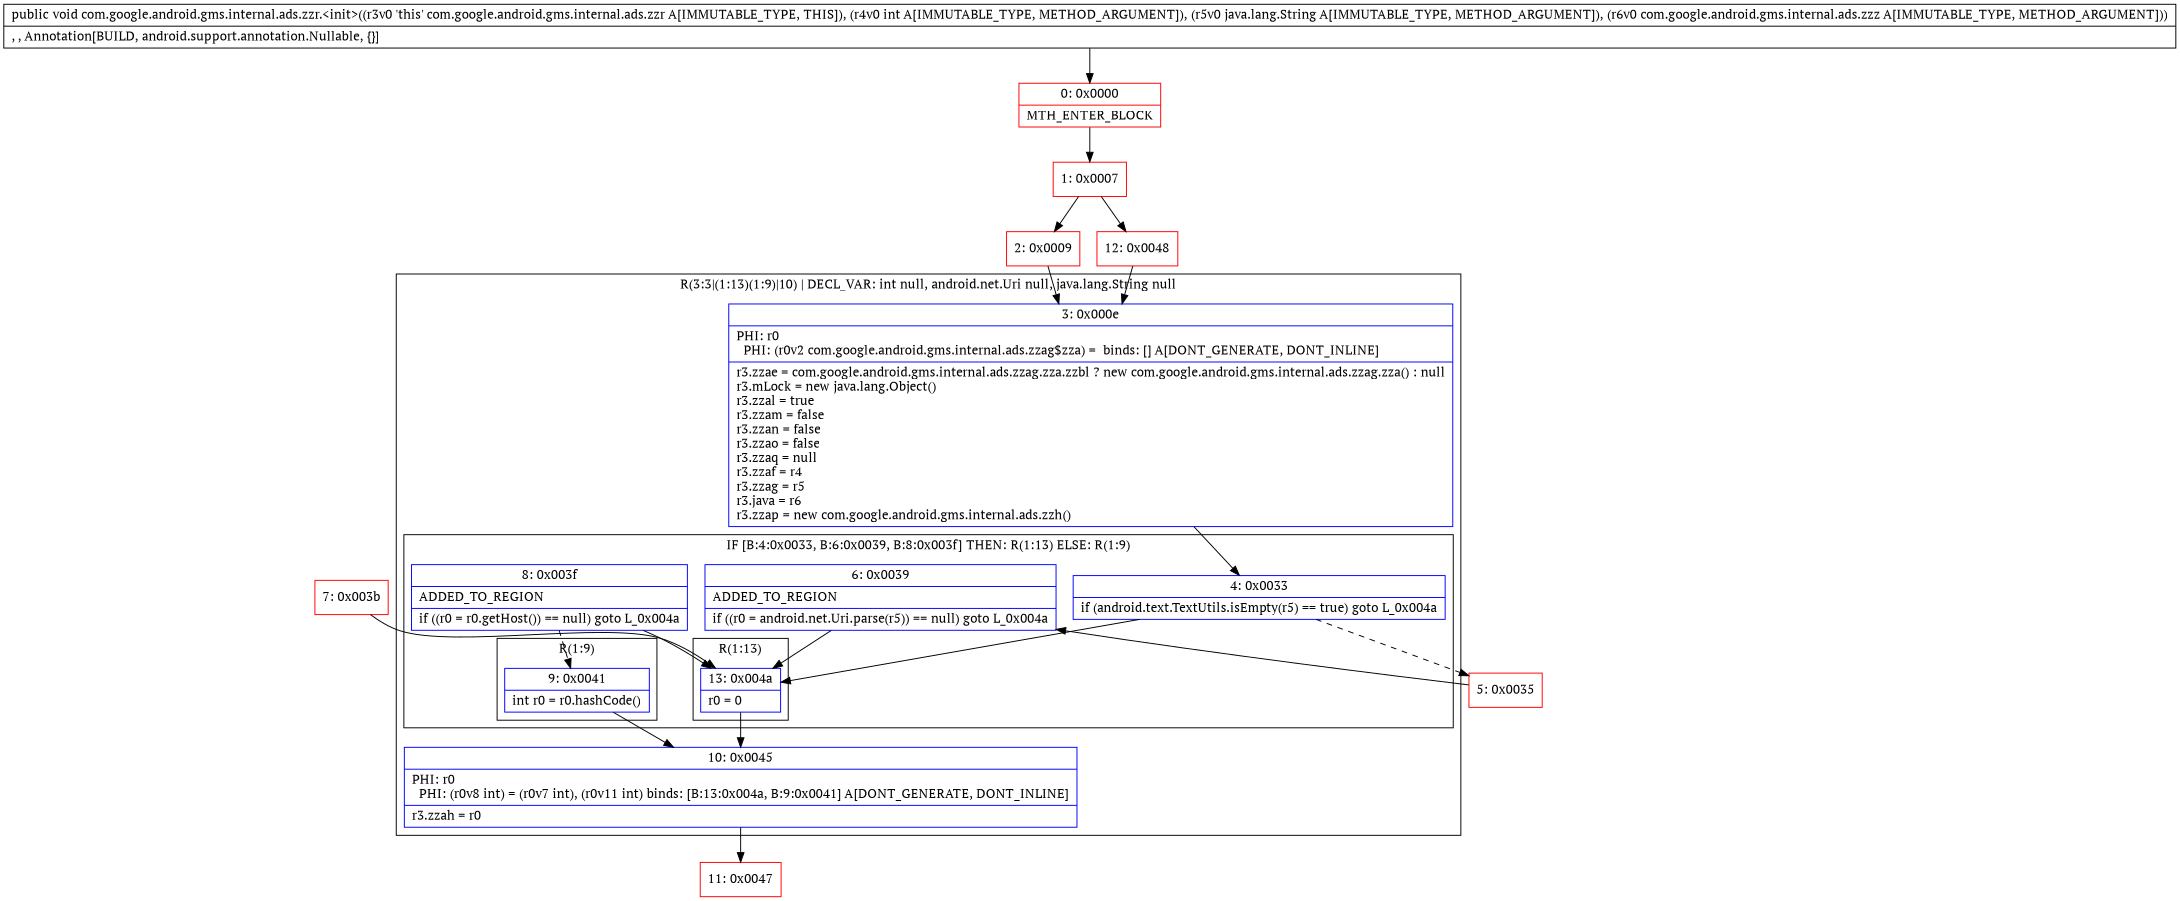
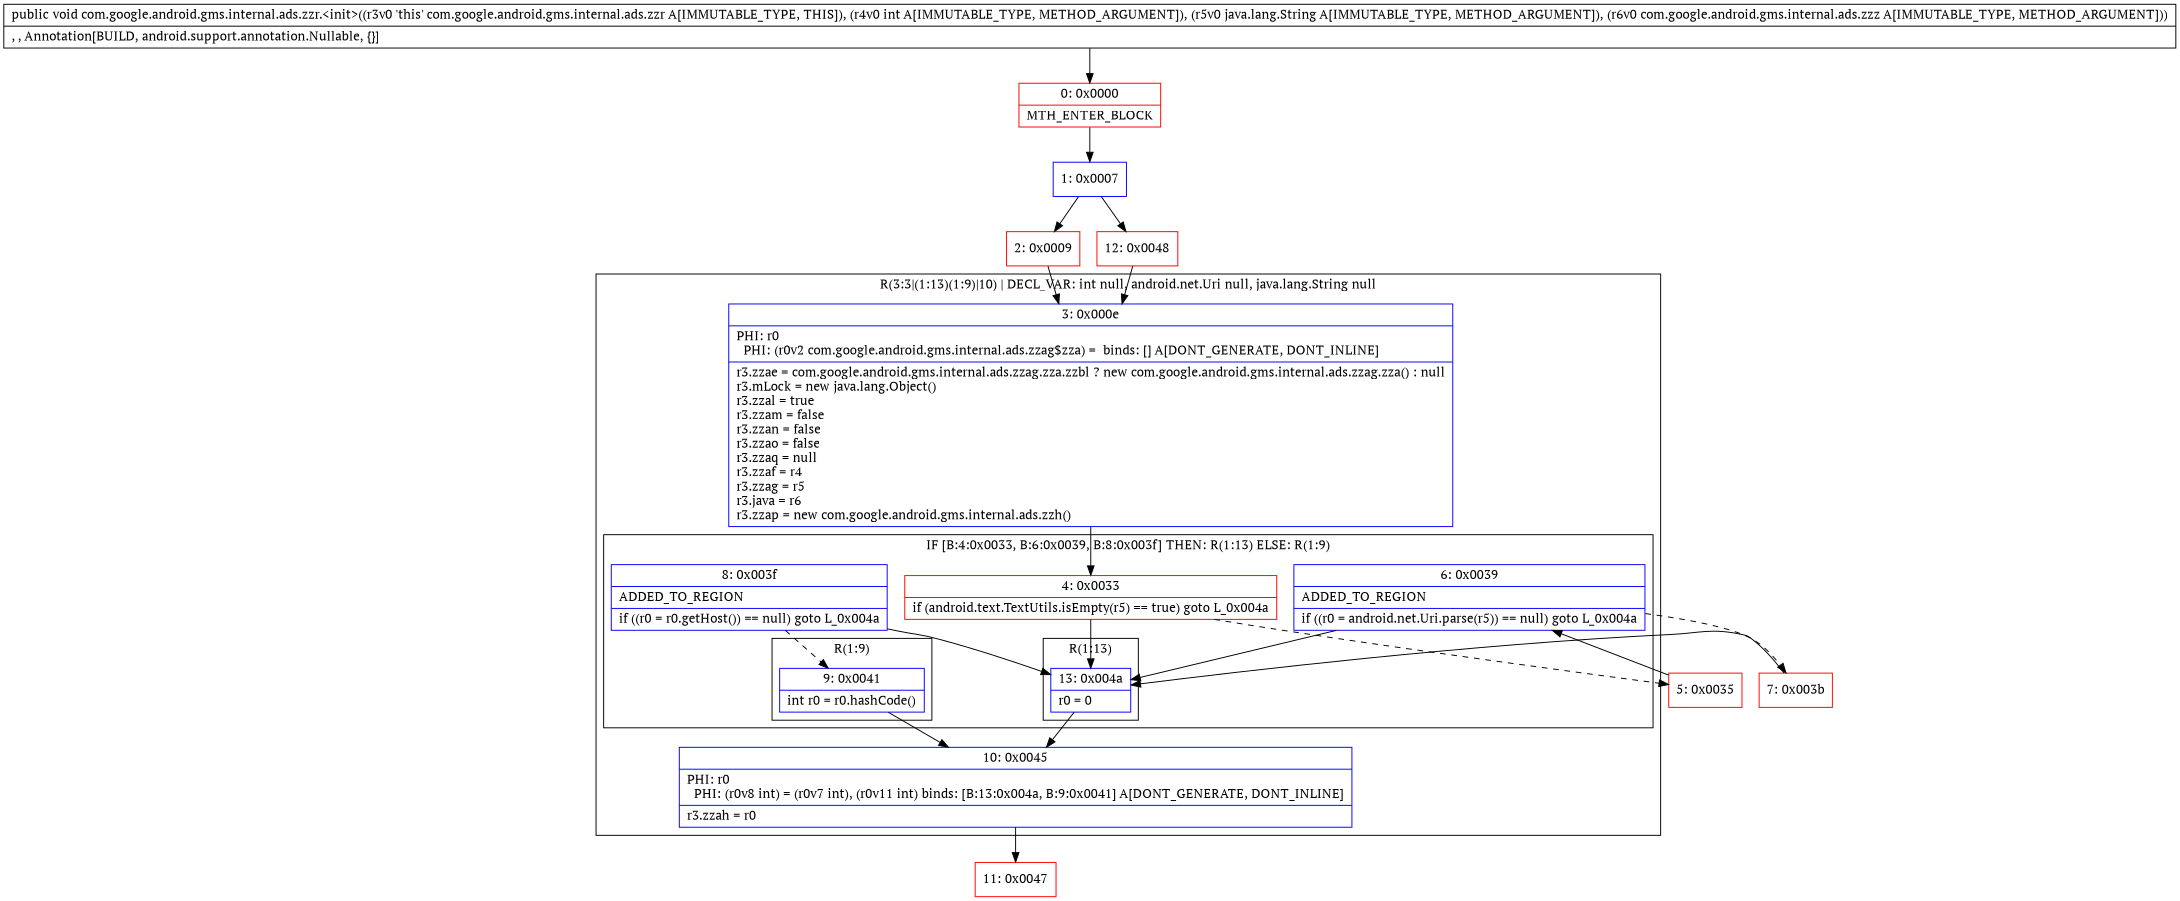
(1090, 179) -> (1090, 179)
(1259, 597) -> (1091, 597)
none -> (1711, 625)
